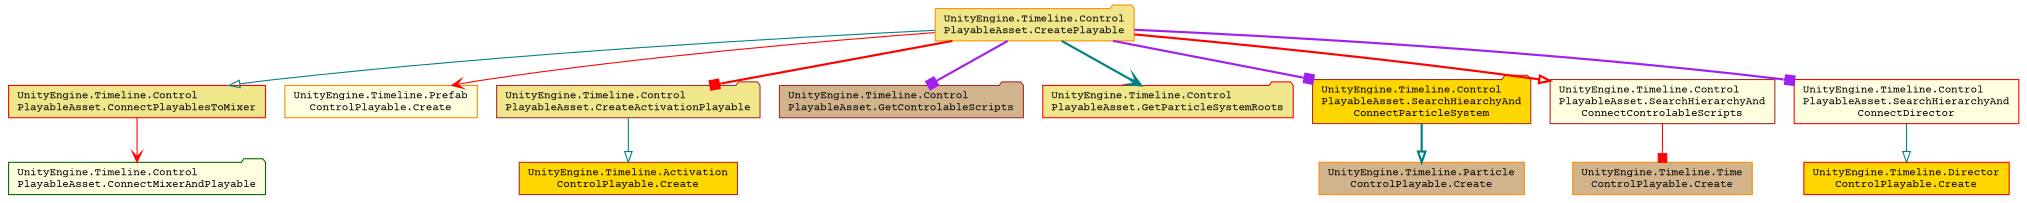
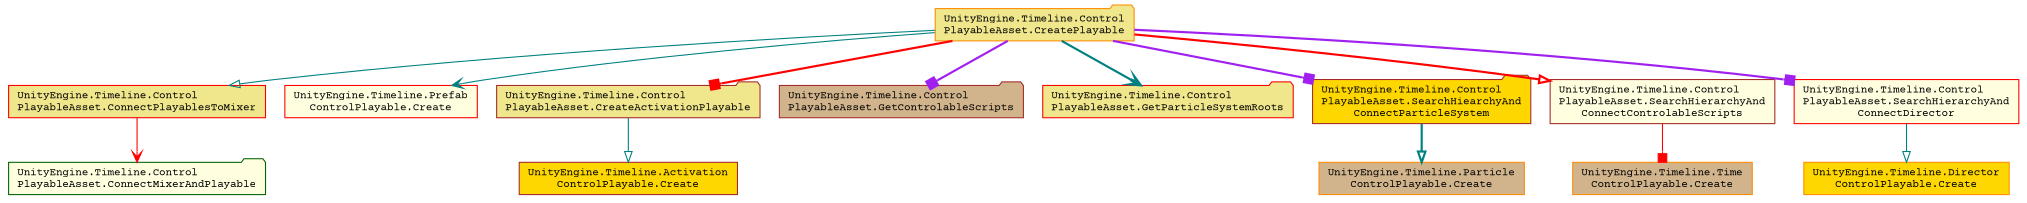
(698, 54) -> (698, 54)
(381, 102) -> (381, 102)
(1907, 178) -> (1907, 178)
